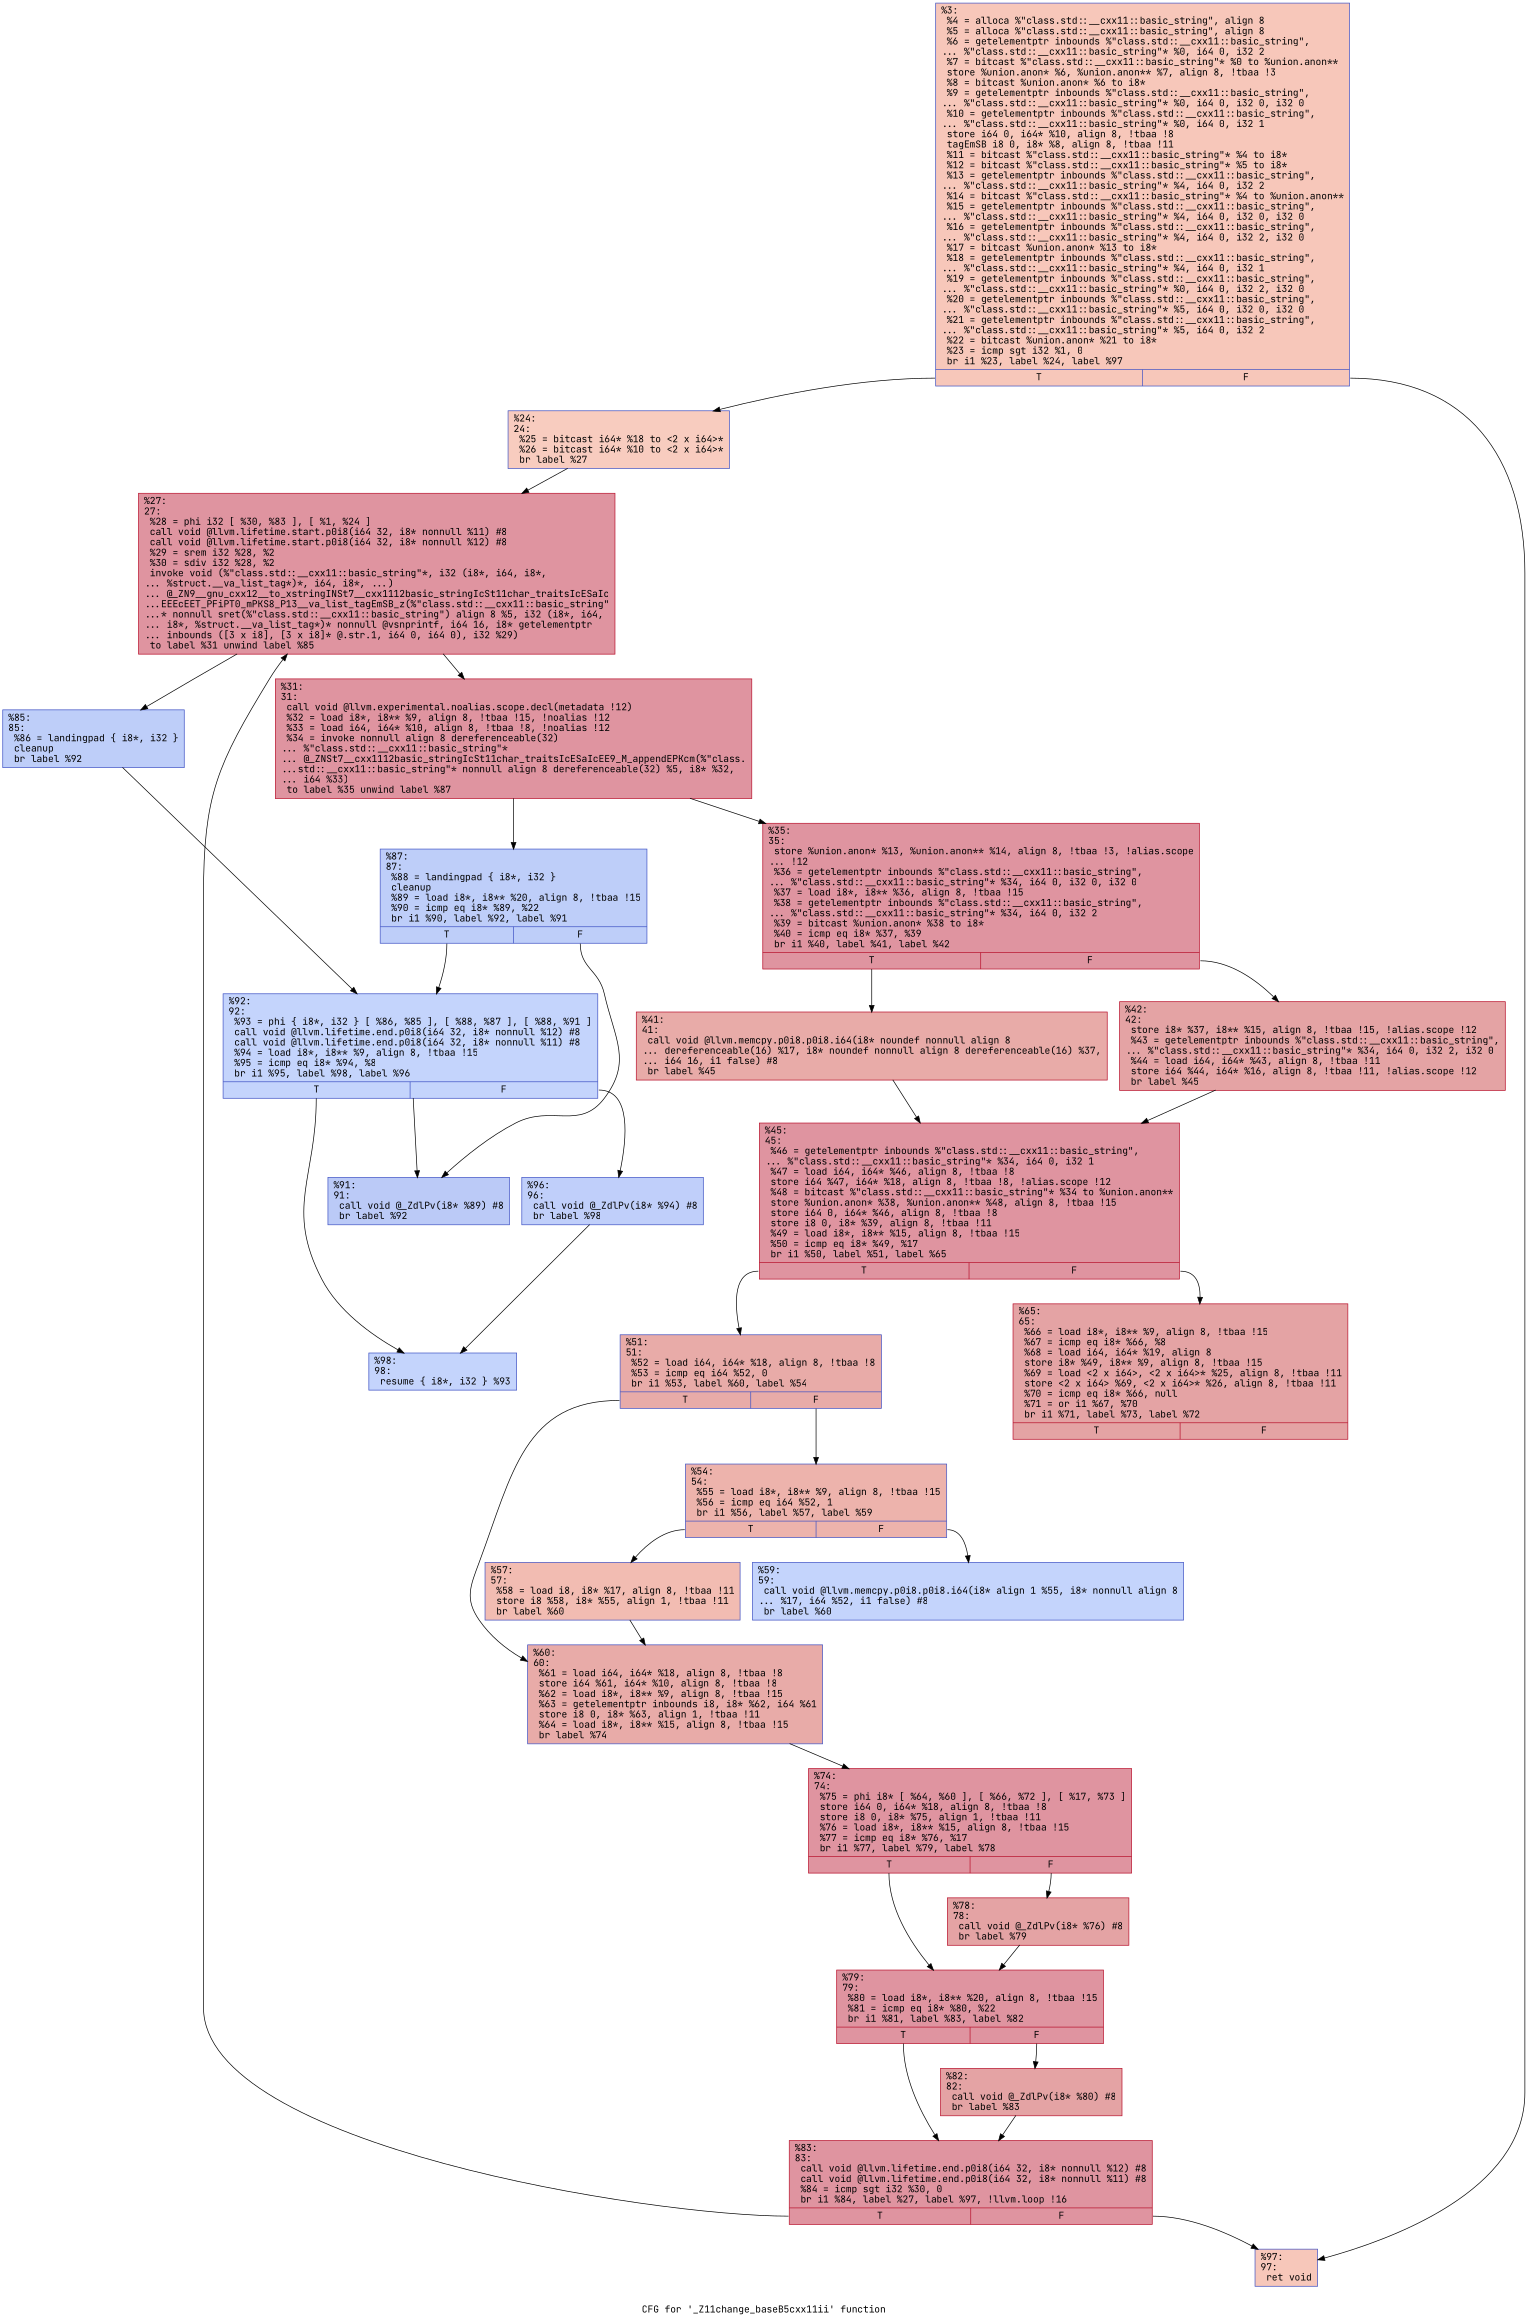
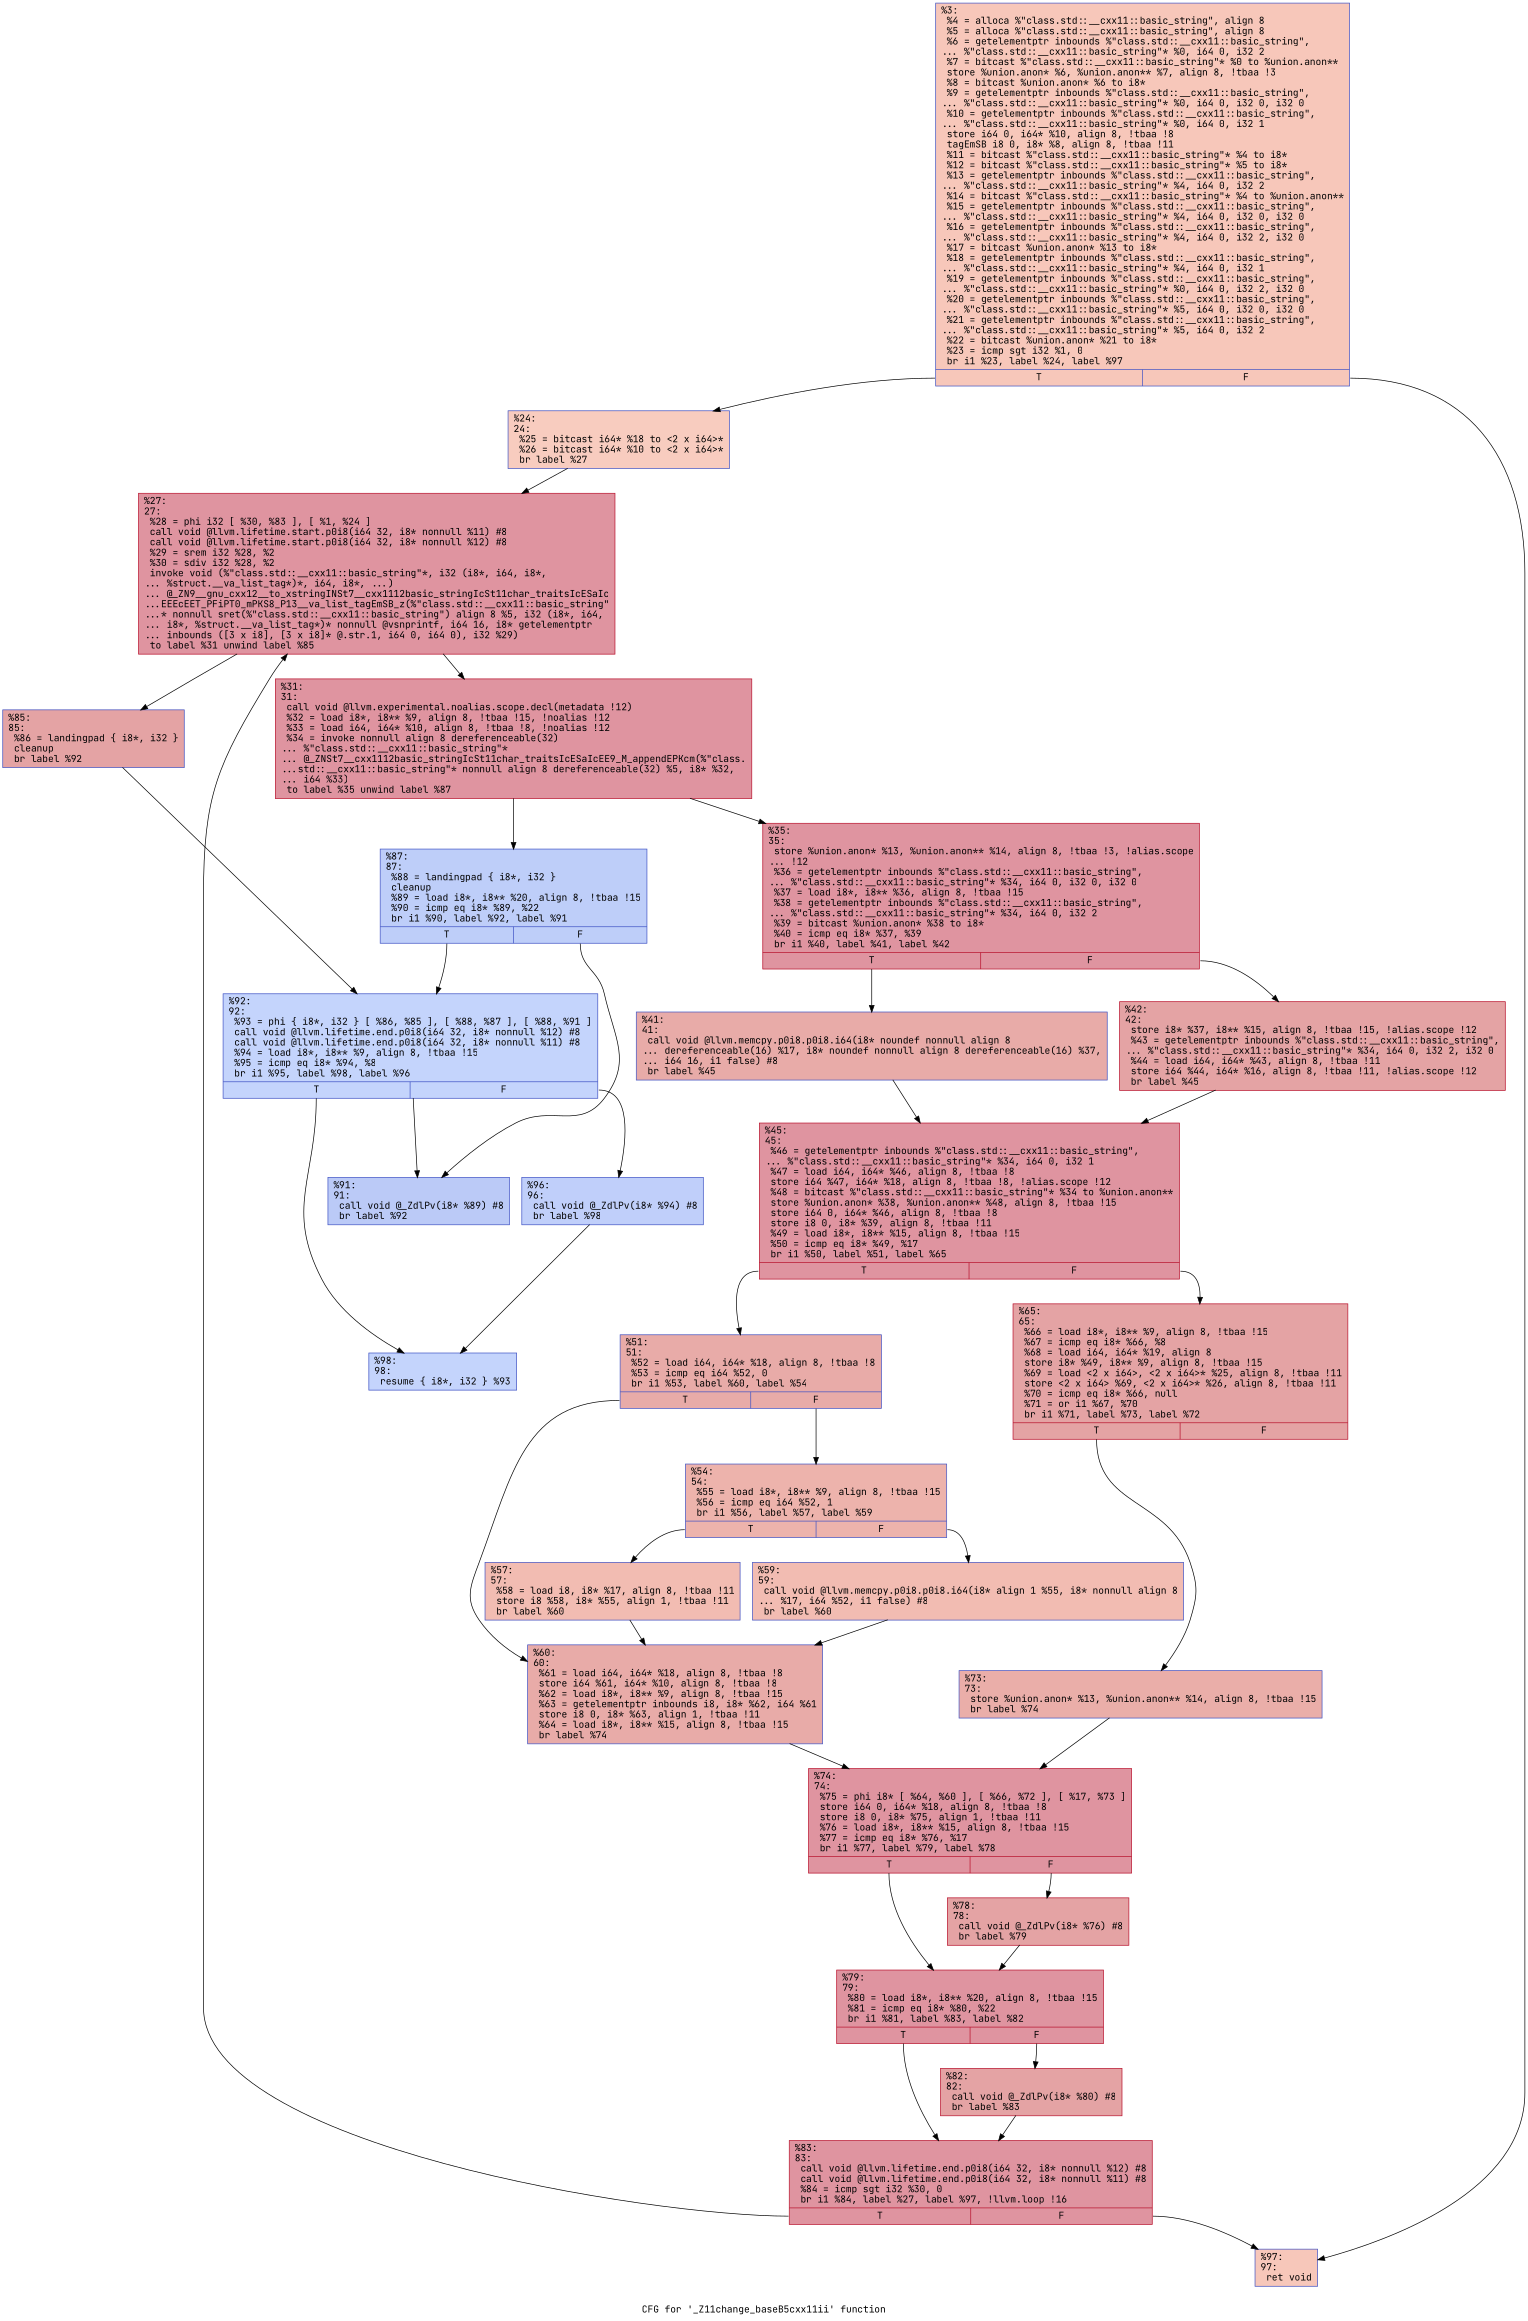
(94, 739) -> (94, 739)
(872, 1046) -> (872, 1046)
(968, 1591) -> (968, 1591)
none -> (855, 1631)
none -> (1141, 1694)
